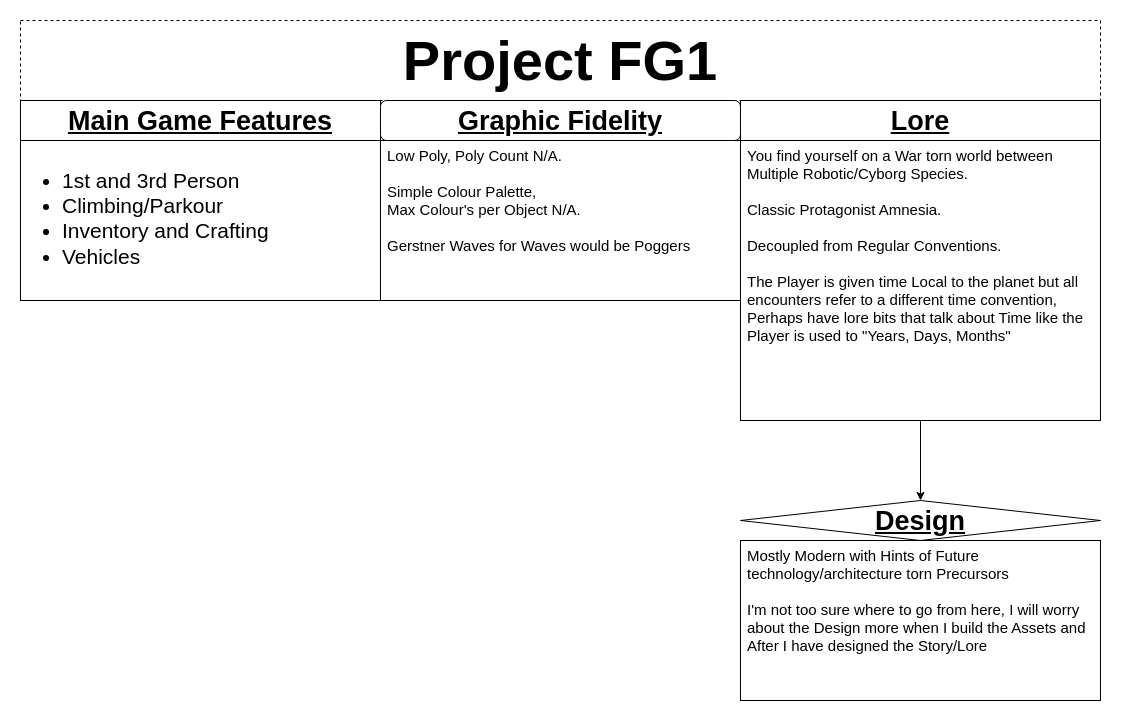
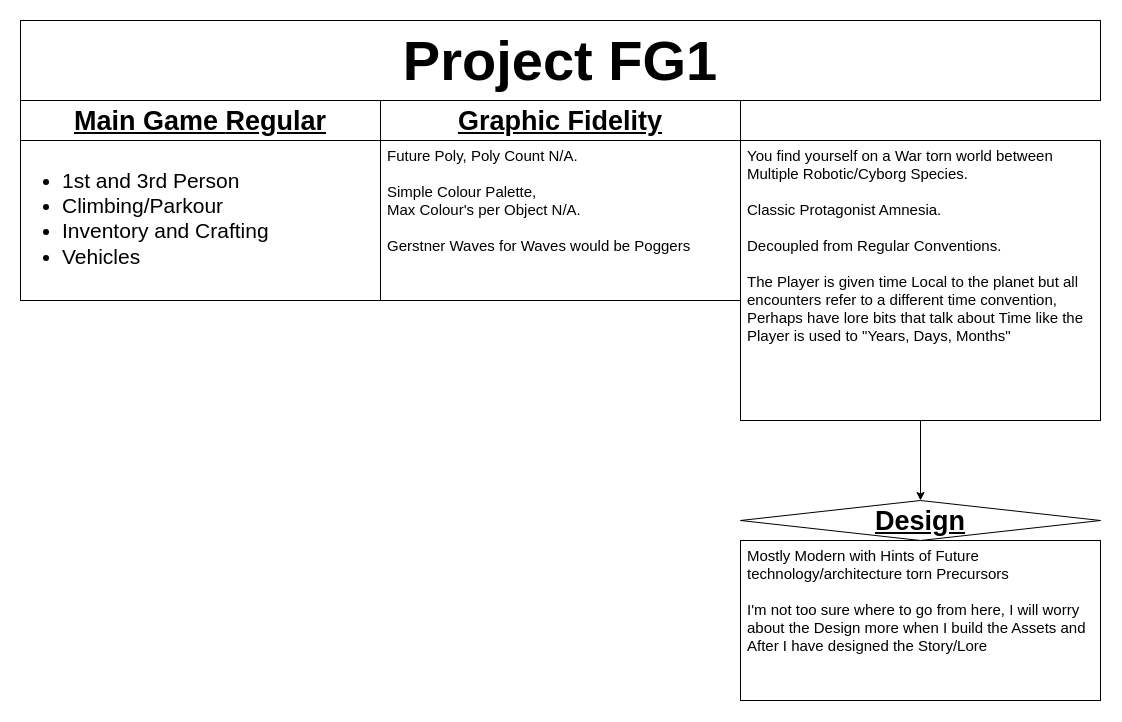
(561, 61) -> (561, 61)
(201, 121) -> (201, 121)
(561, 121) -> (561, 121)
(921, 121) -> none
(546, 184) -> (546, 184)
